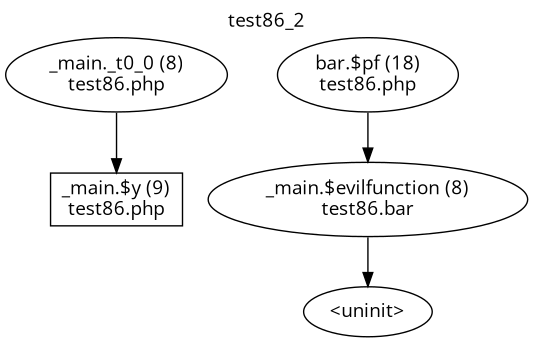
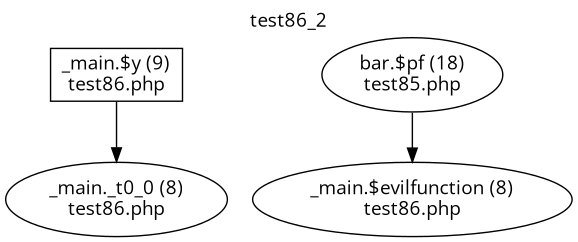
(368, 75) -> (412, 75)
(117, 136) -> (117, 125)
(368, 199) -> (412, 199)
(368, 312) -> none
